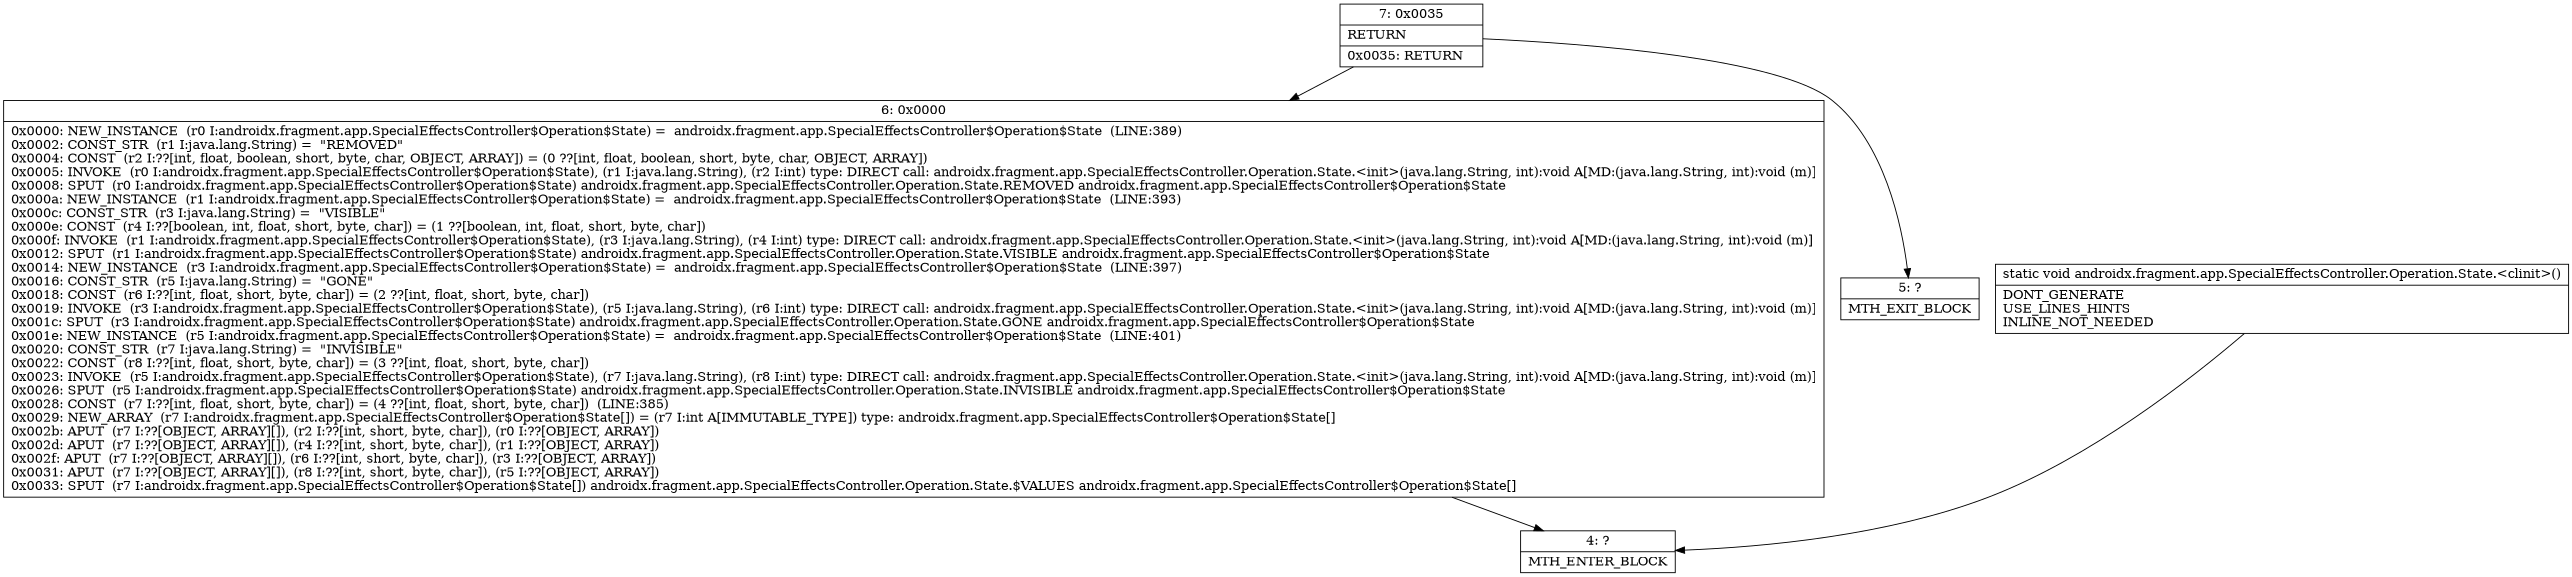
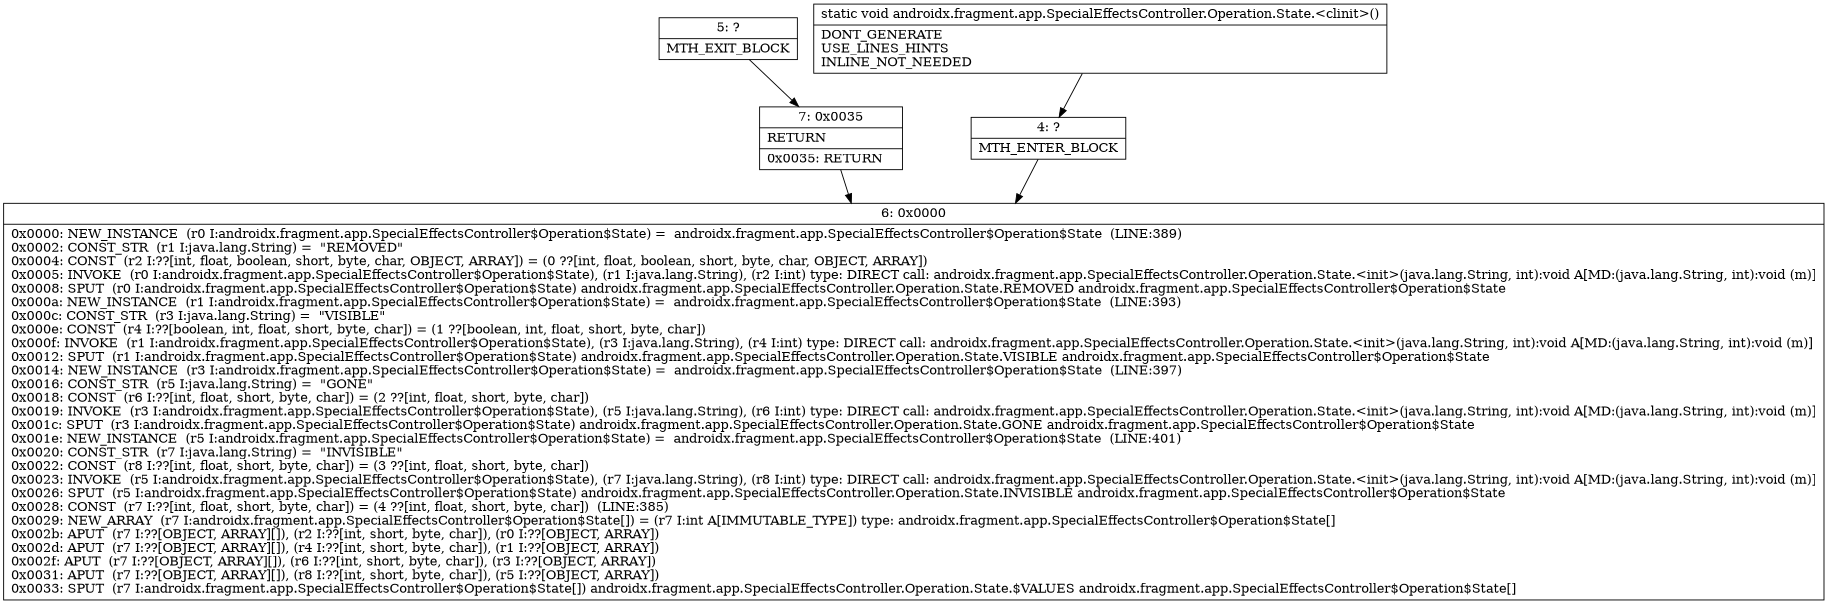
(1754, 70) -> (770, 80)
(1493, 512) -> (1029, 177)
